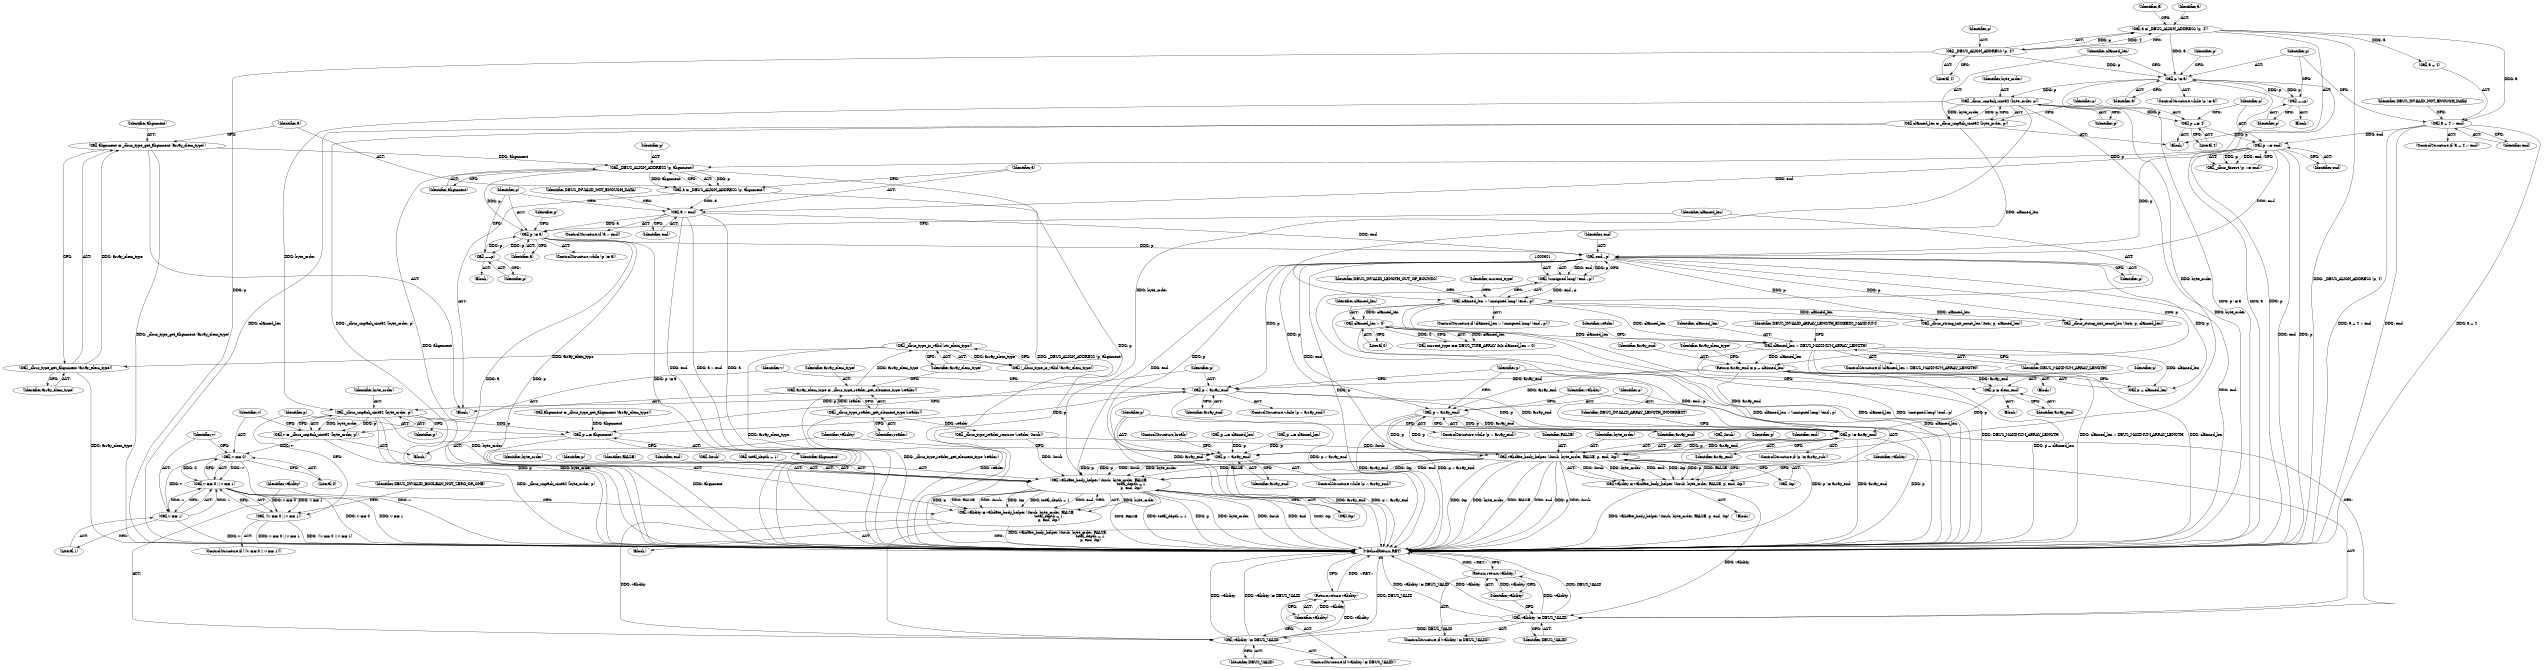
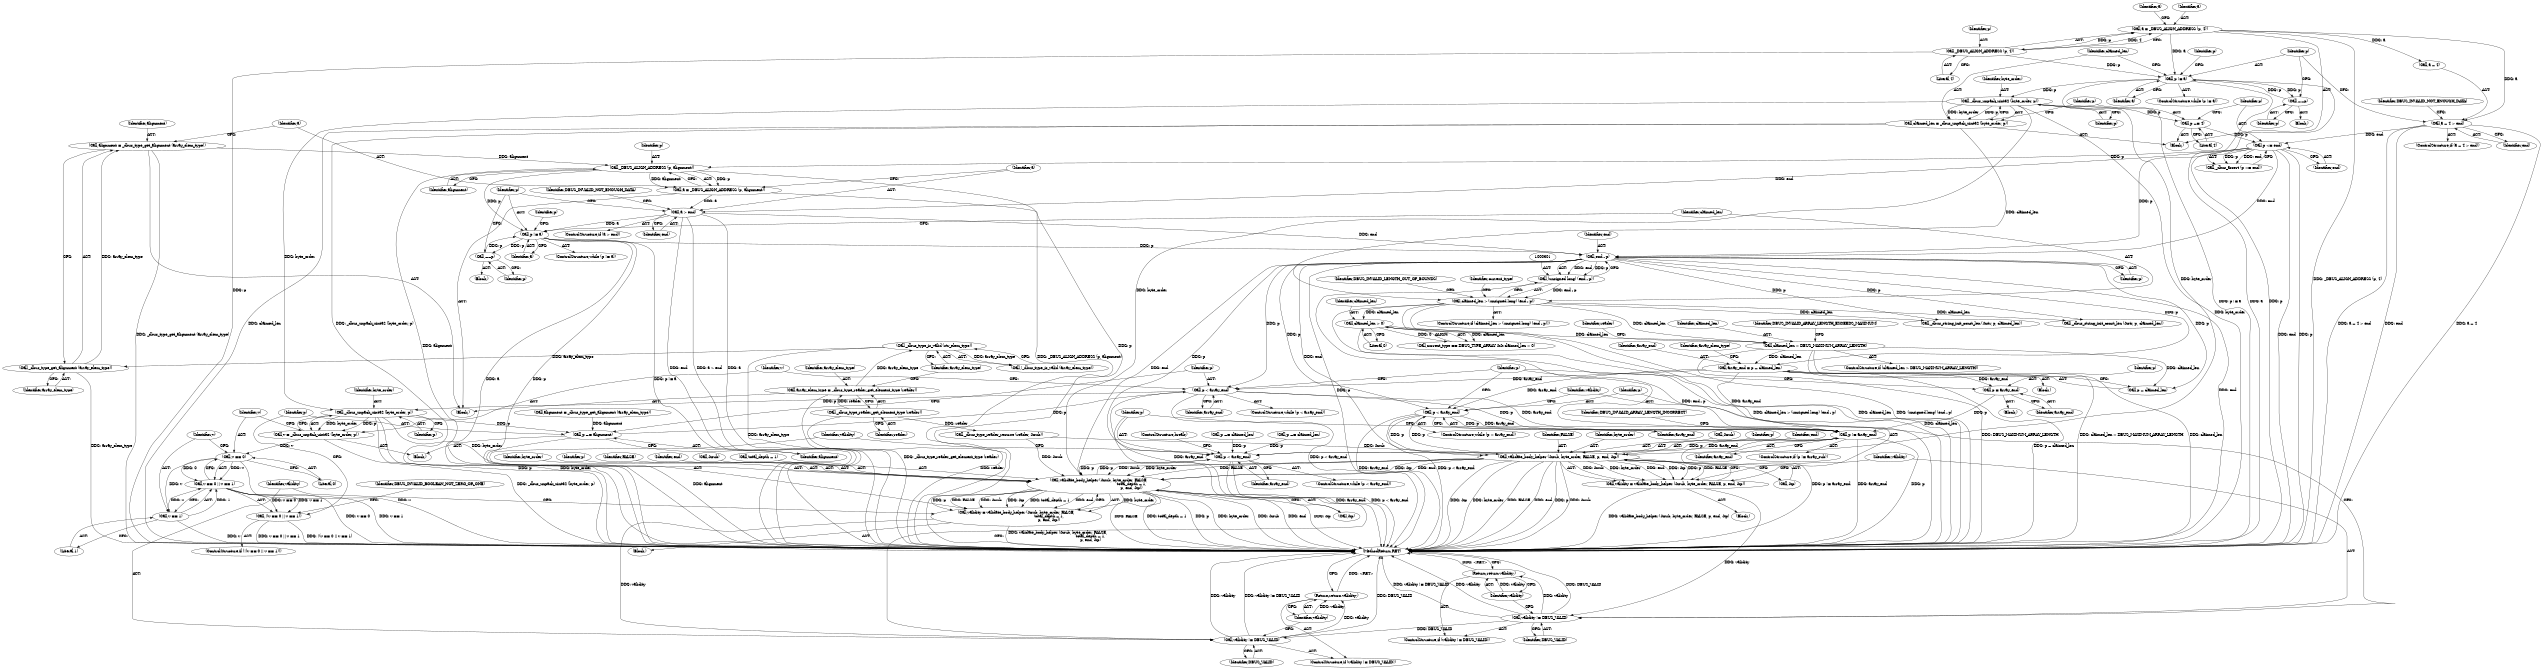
(1442, 335) -> (1442, 335)
(1750, 368) -> (1750, 368)
(2064, 368) -> none
(2001, 390) -> (2001, 390)
(242, 504) -> none
